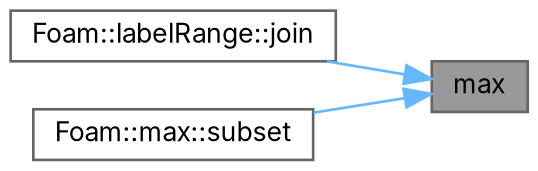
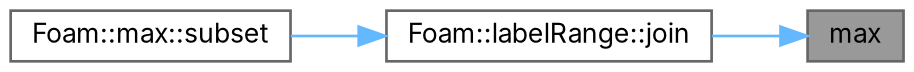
(359, 105) -> (325, 36)
